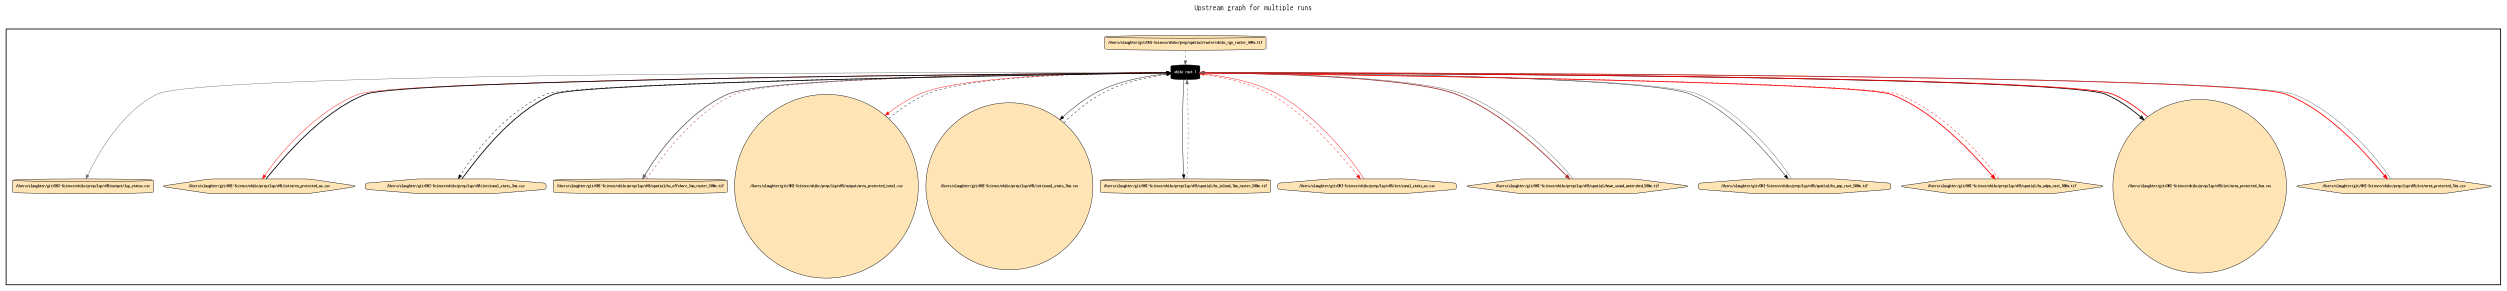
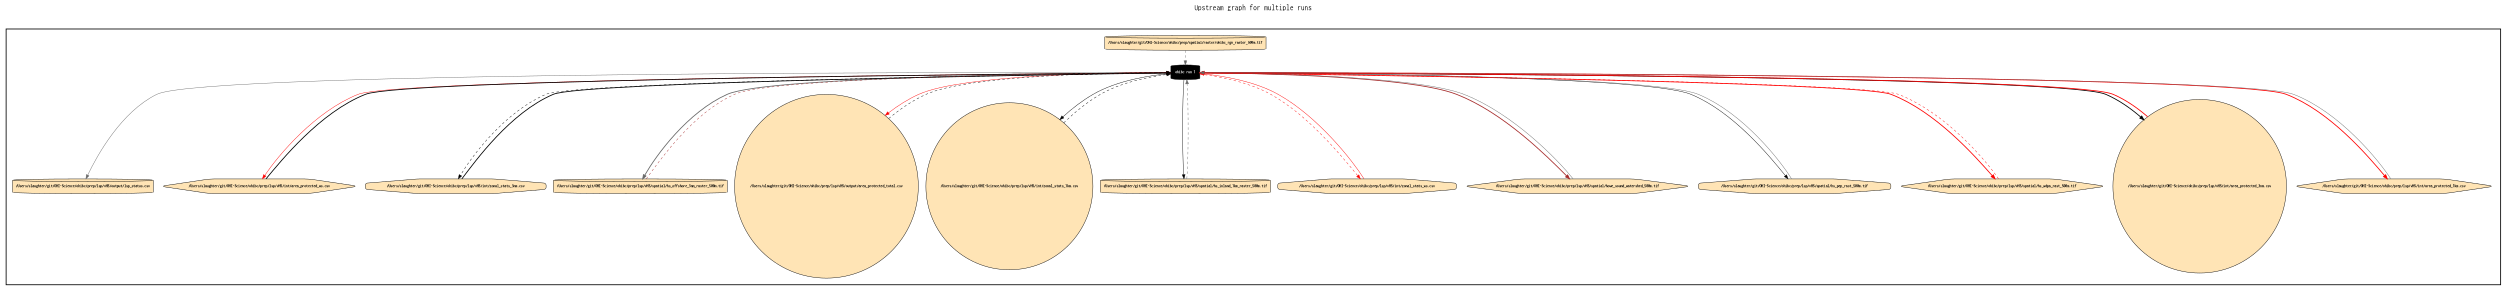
(1185, 72) -> (1185, 72)
